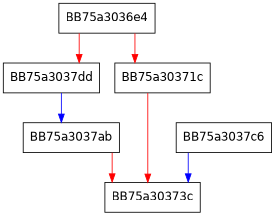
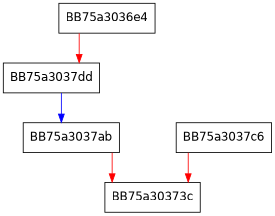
(163, 78) -> none
(188, 163) -> (188, 163)
